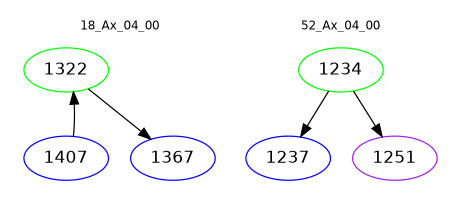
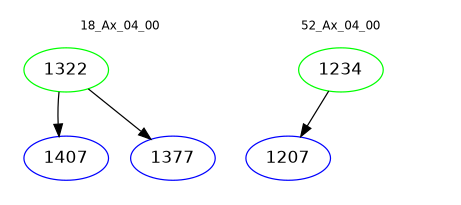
(74, 120) -> (58, 108)
(173, 158) -> (173, 158)
(288, 158) -> (288, 158)
(395, 158) -> none
